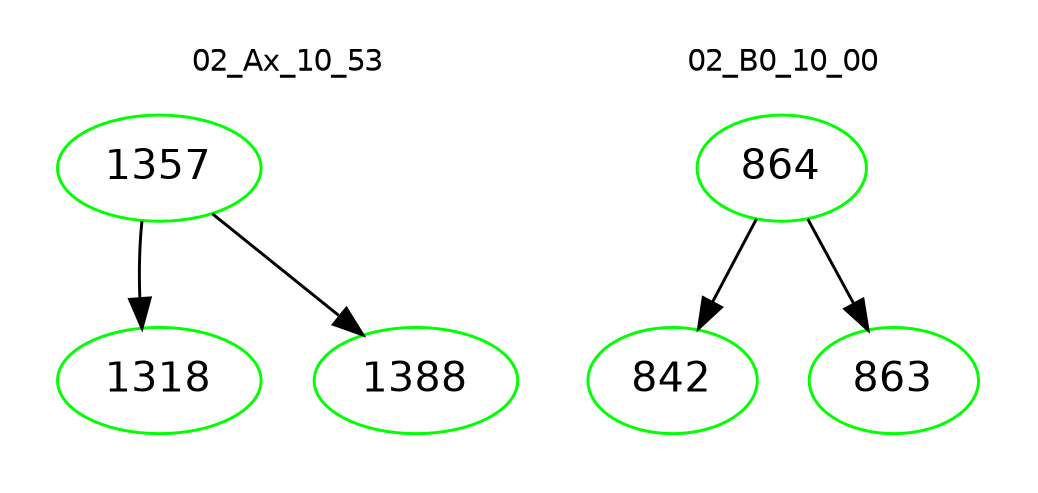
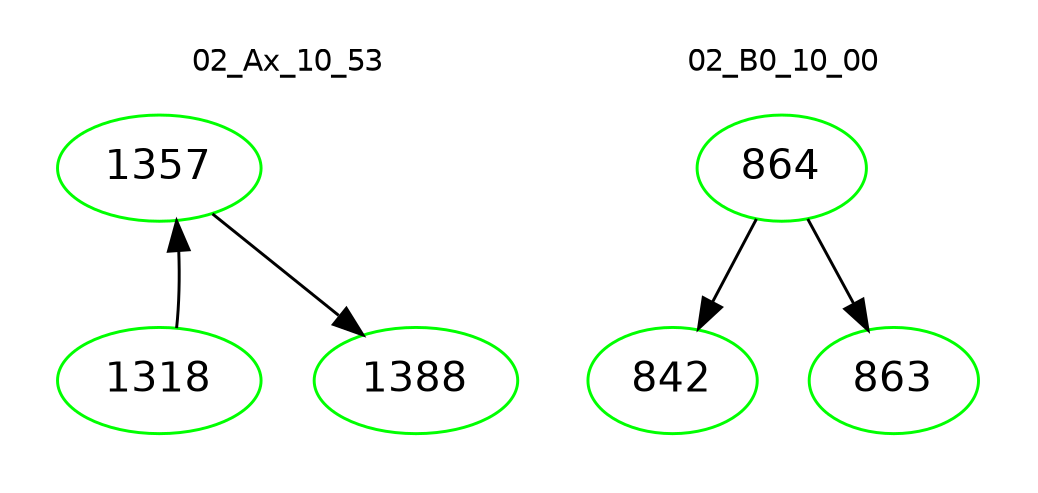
(140, 260) -> (179, 290)
